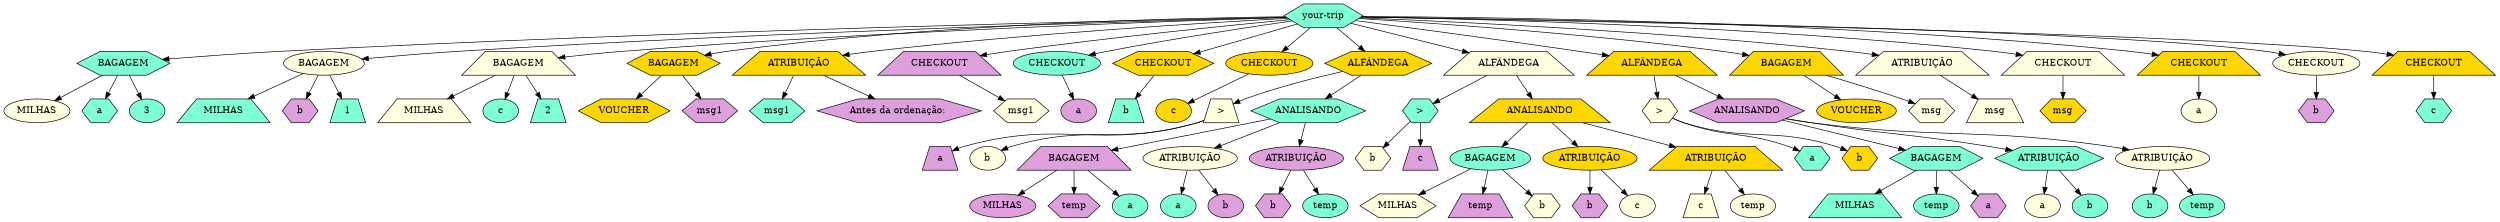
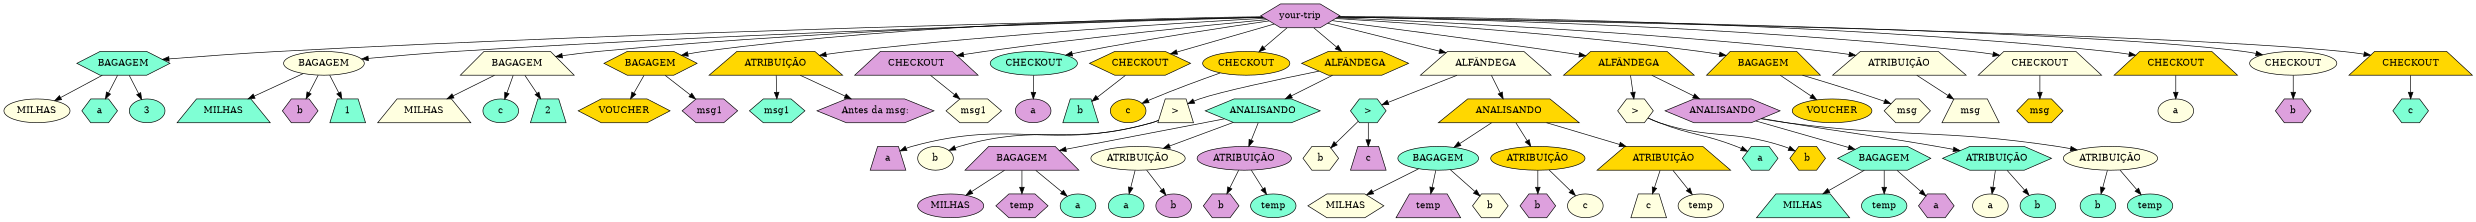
(1323, 16) -> (1300, 16)
(899, 111) -> (875, 111)
